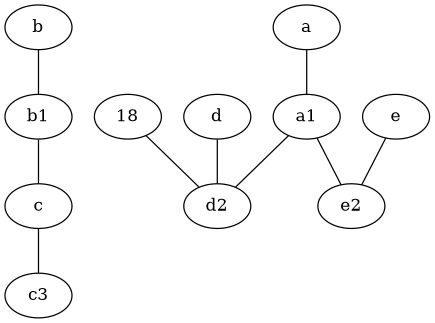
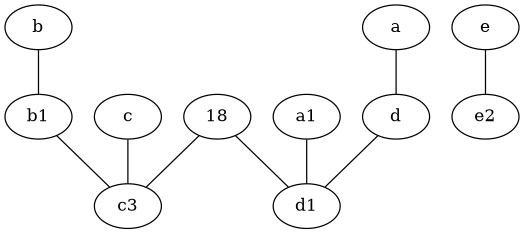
(307, 72) -> (396, 72)
none -> (173, 161)
(329, 161) -> none
(38, 162) -> (83, 161)
(217, 206) -> (307, 206)
